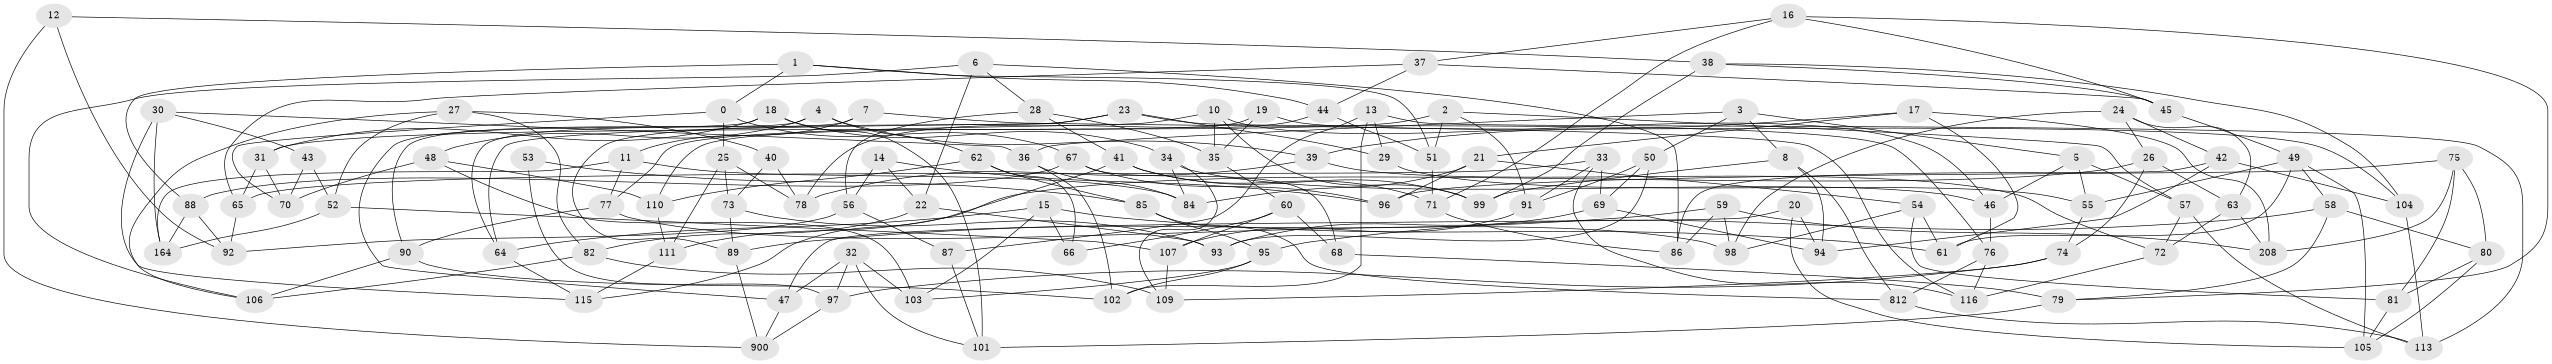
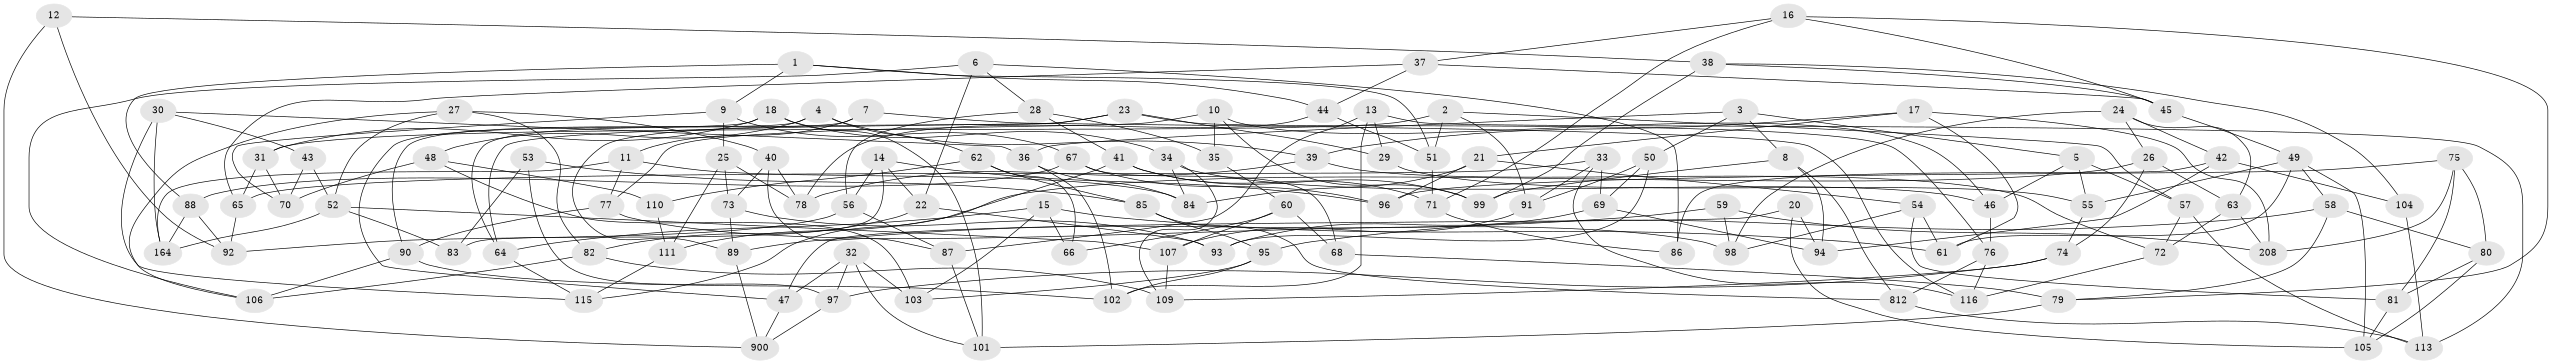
(724, 111) -> (724, 111)
(1262, 111) -> none
(1700, 230) -> none
none -> (827, 240)
none -> (453, 253)
